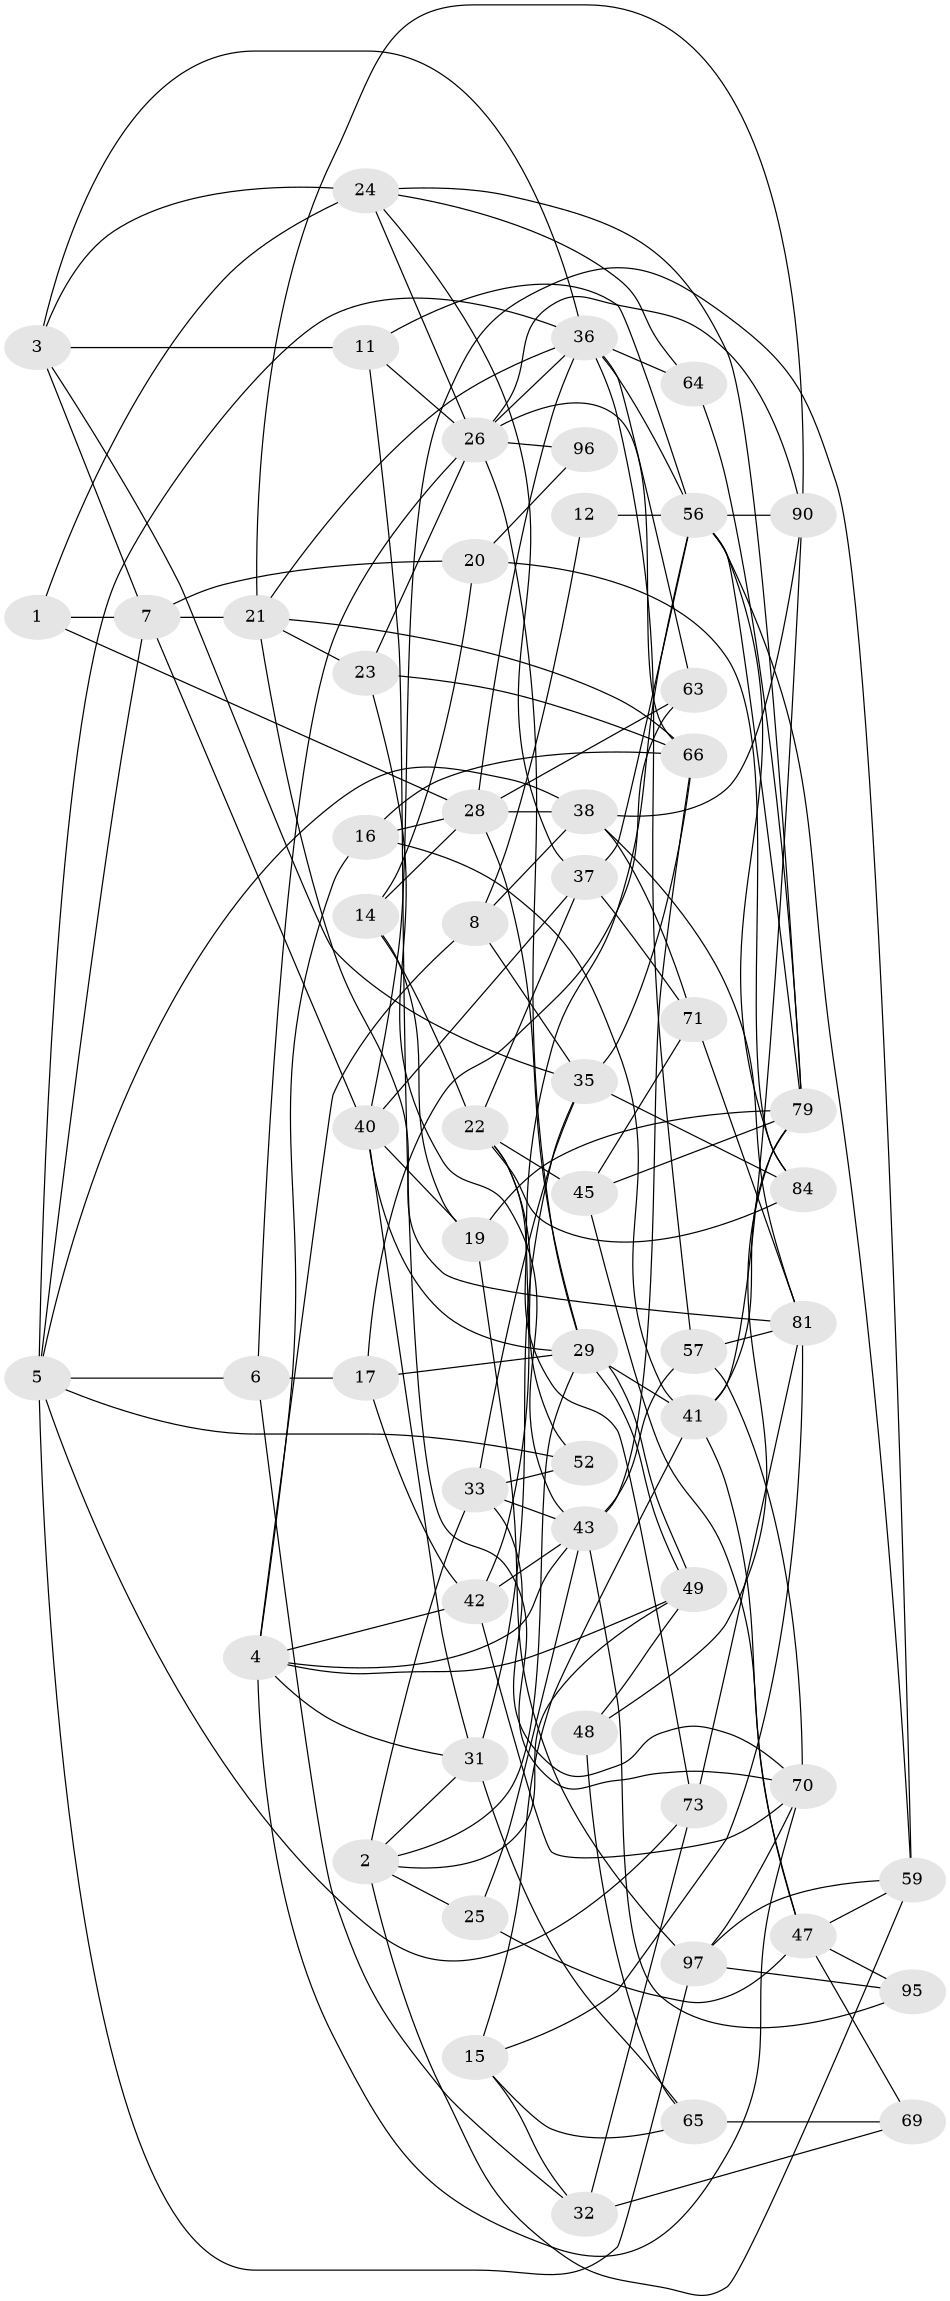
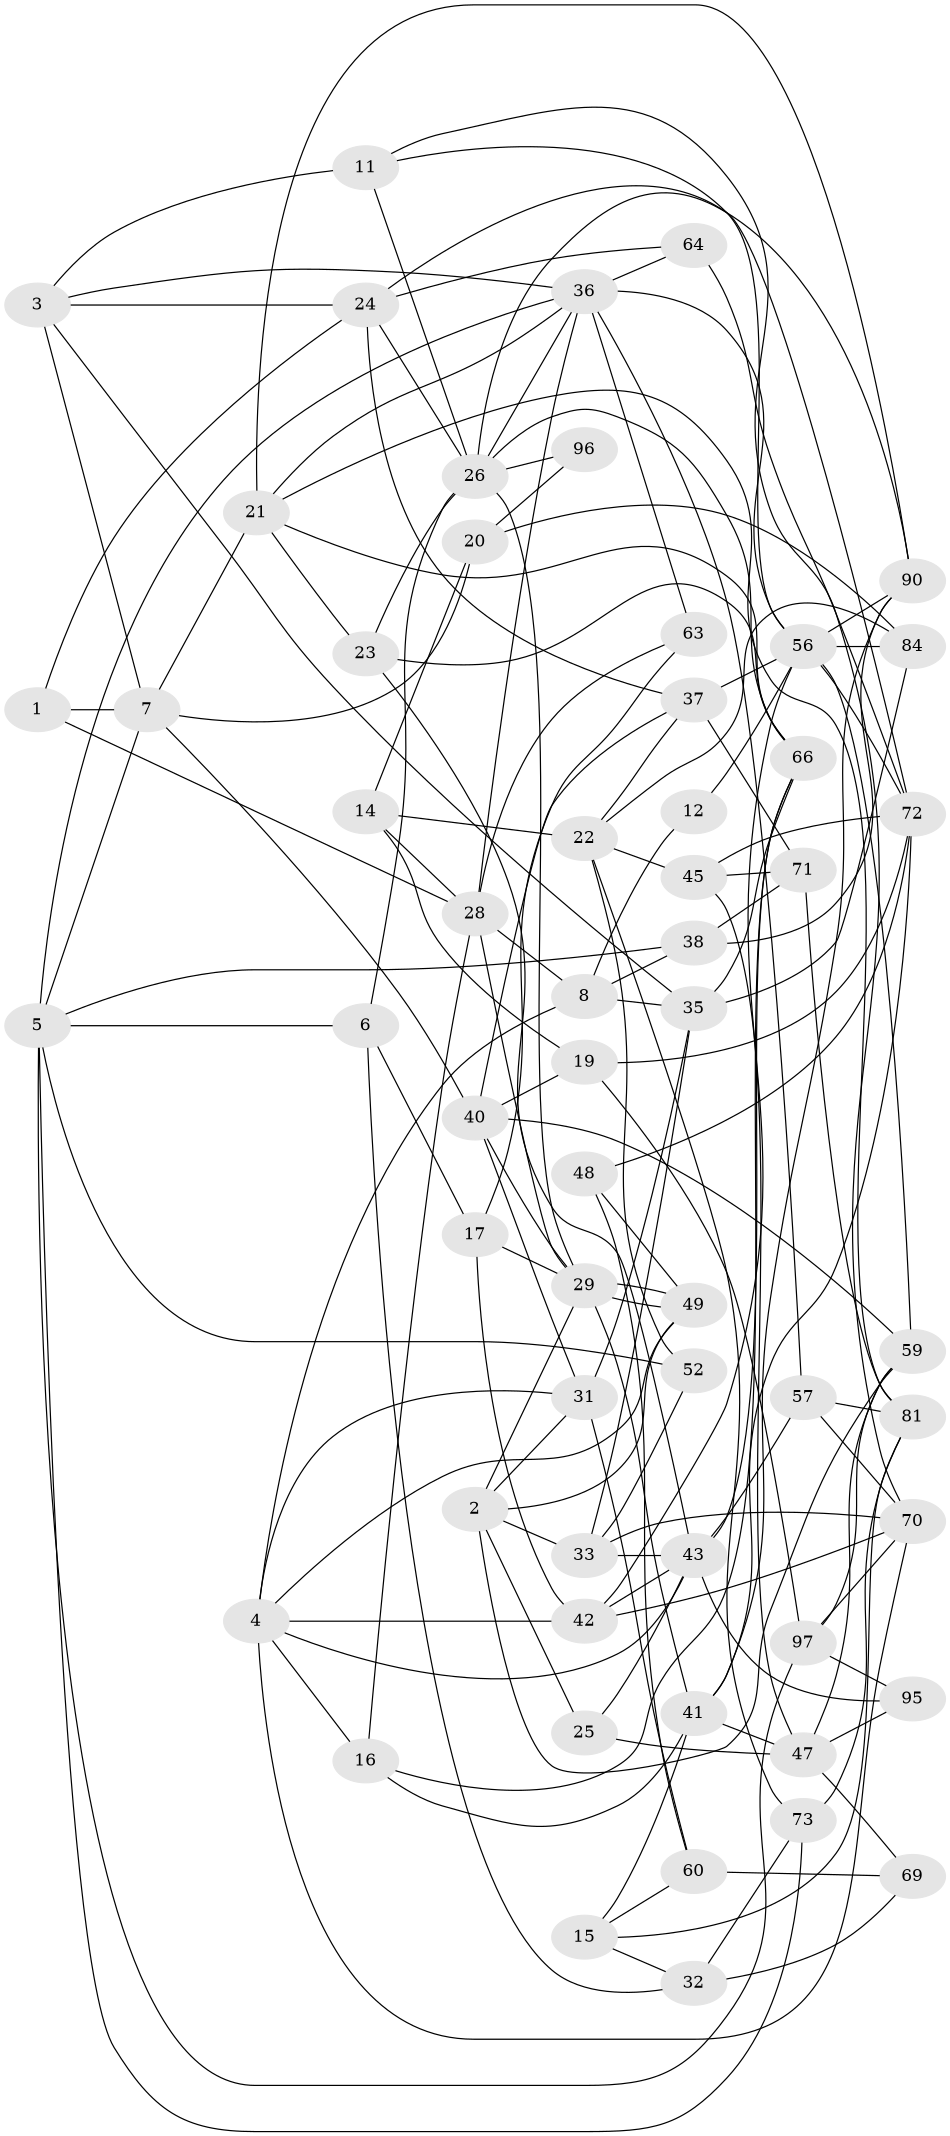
(529, 812) -> (530, 955)
(735, 1008) -> none
(803, 1111) -> (913, 814)
(694, 2122) -> (694, 1872)
